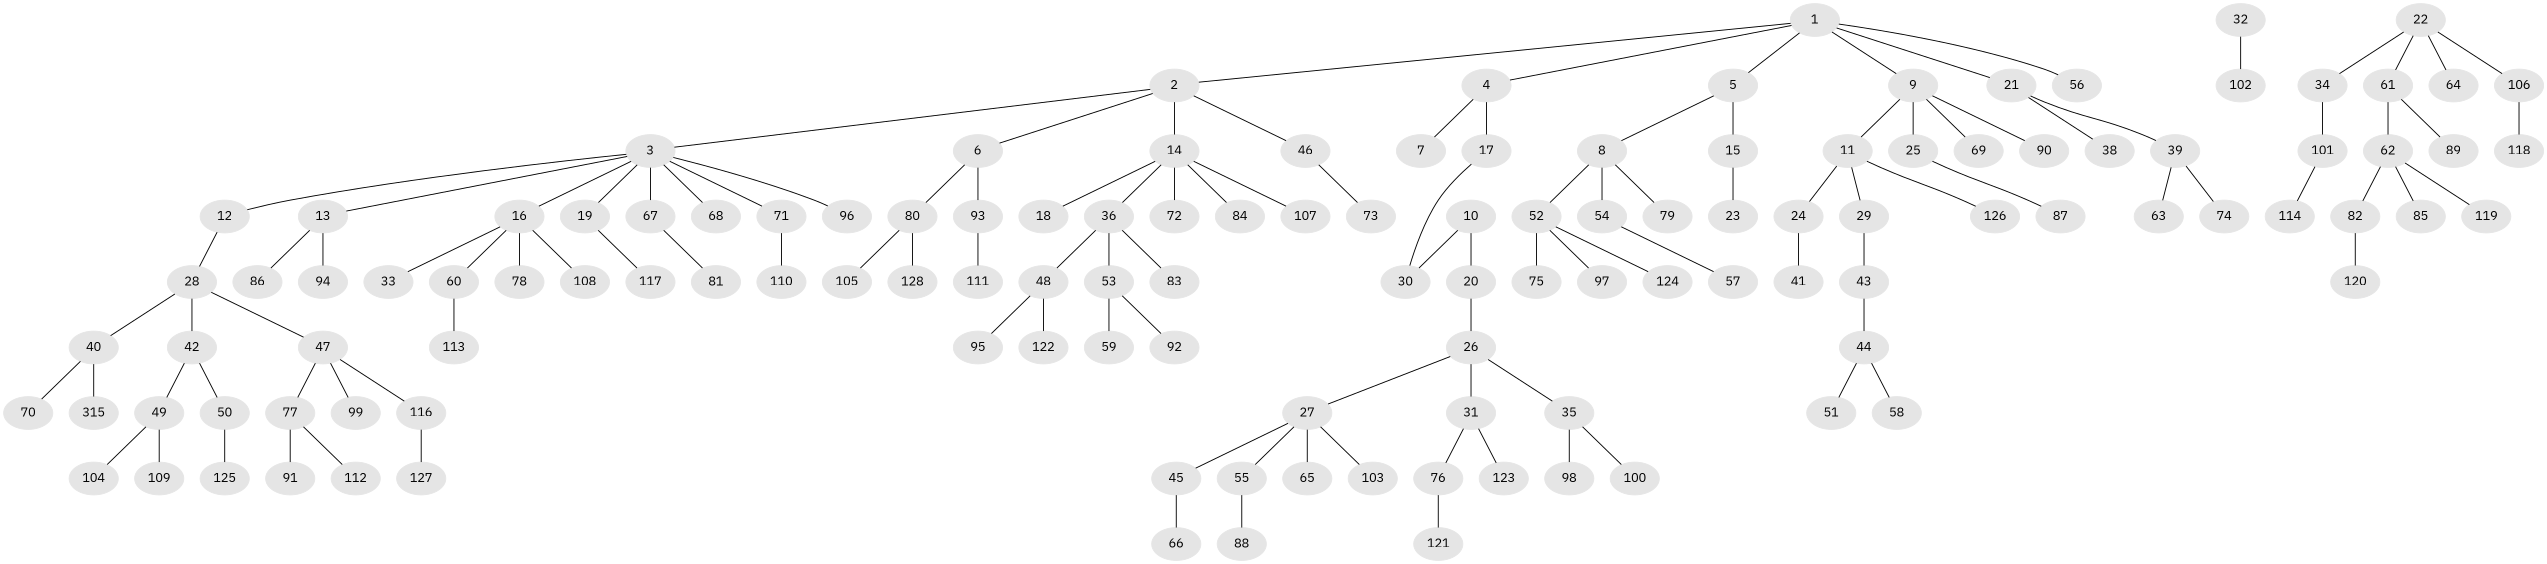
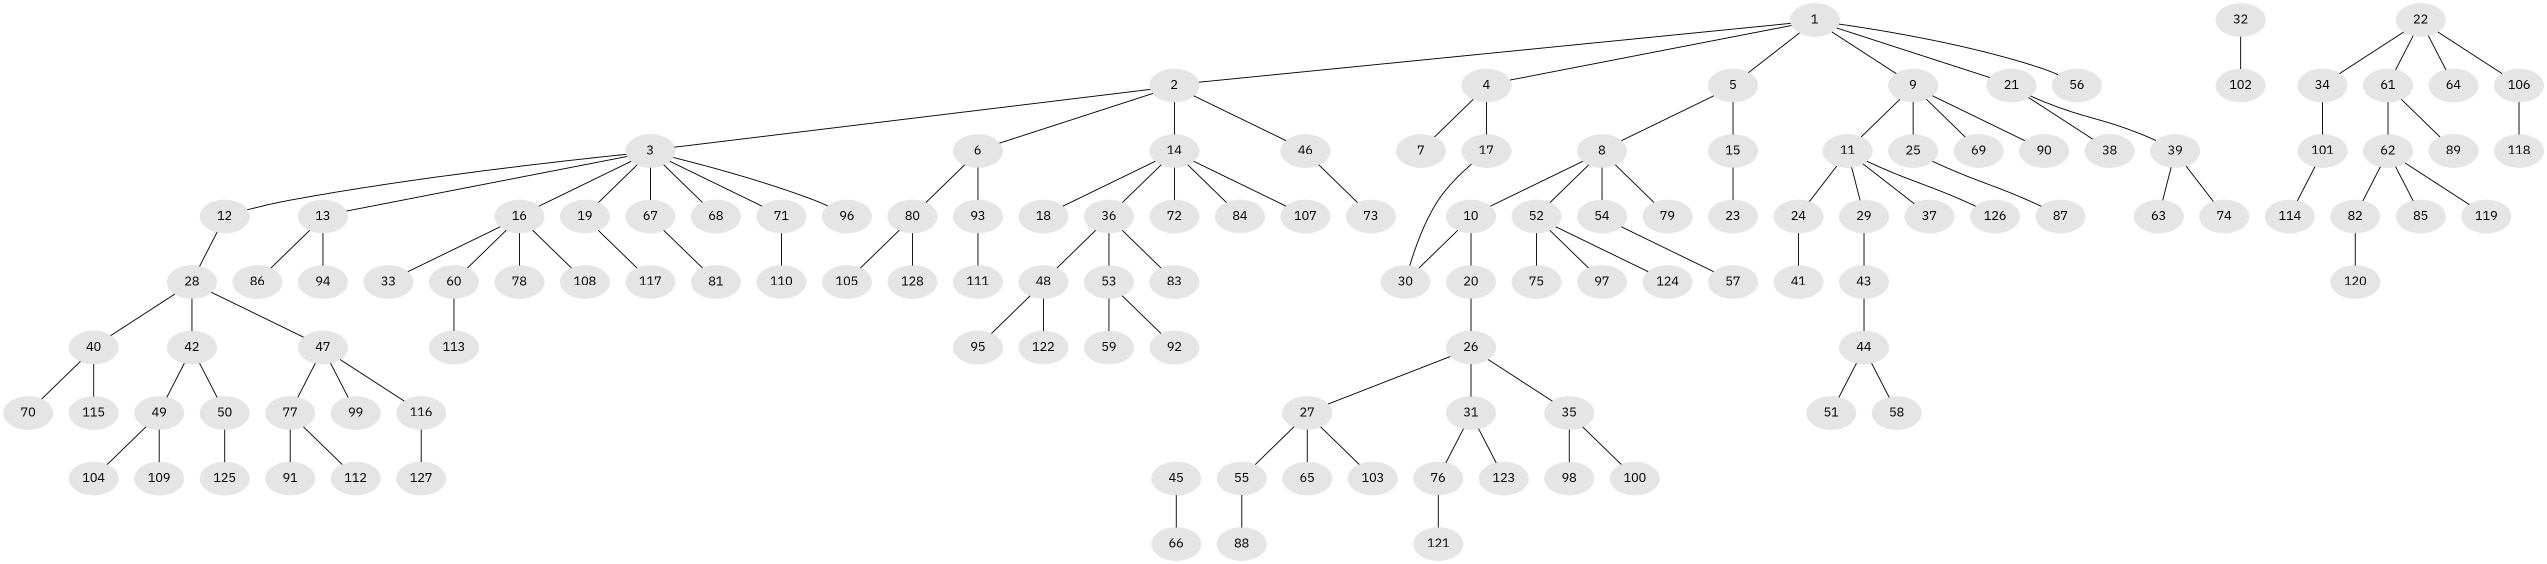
none -> (1537, 184)
none -> (1930, 217)
(94, 413) -> (94, 413)
(1242, 446) -> none
